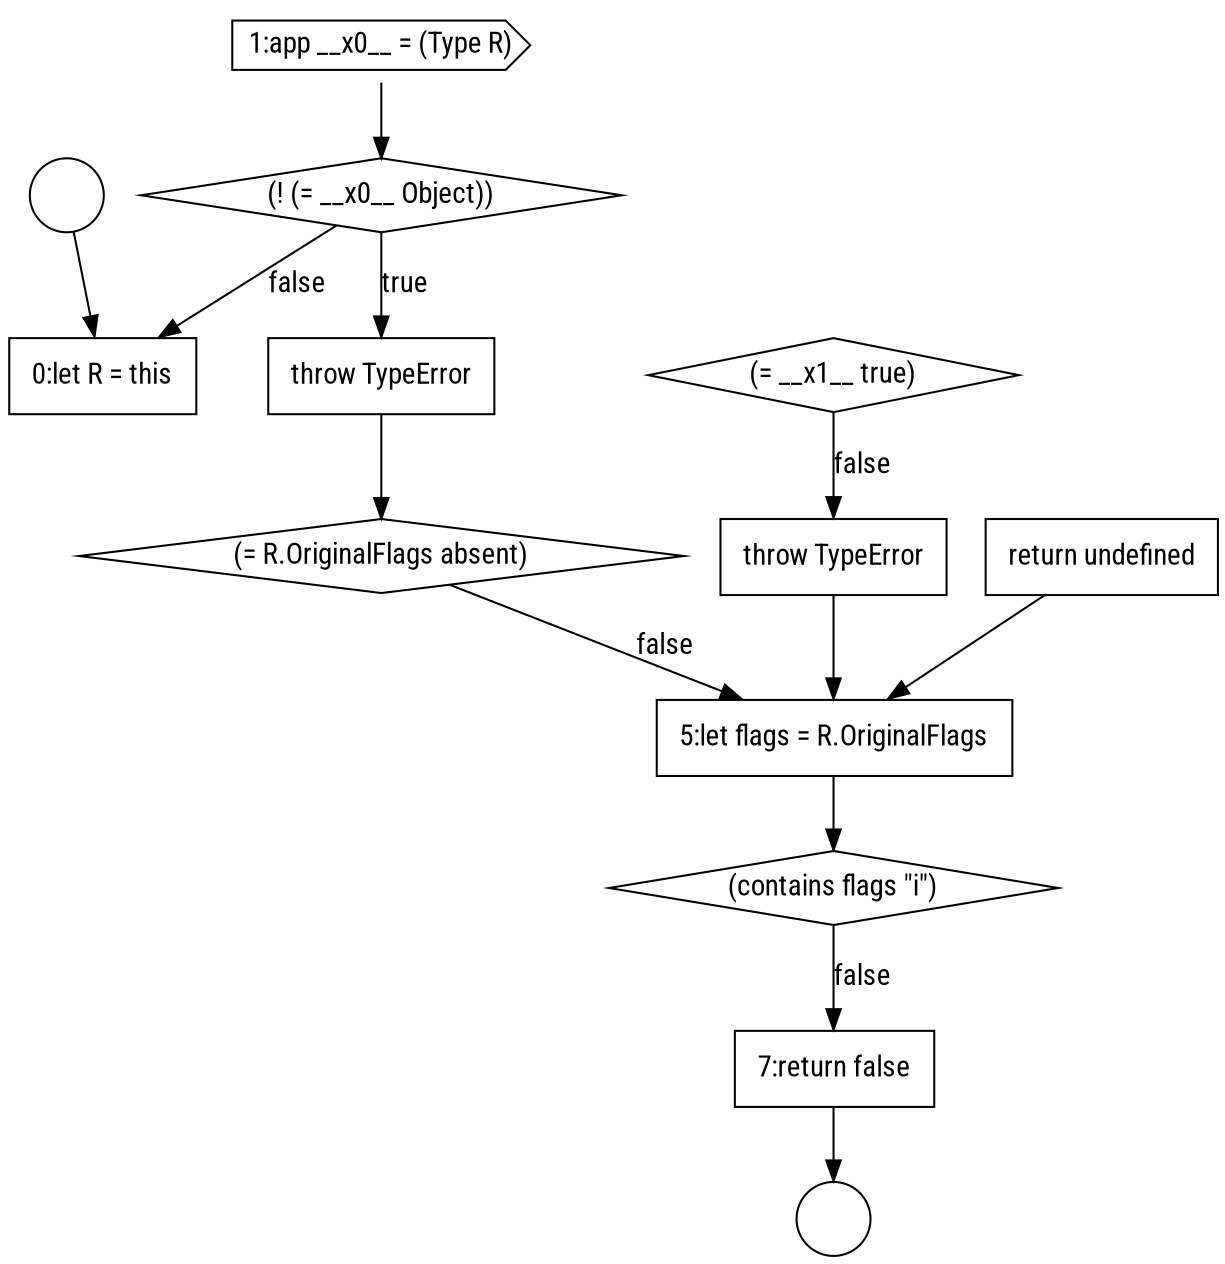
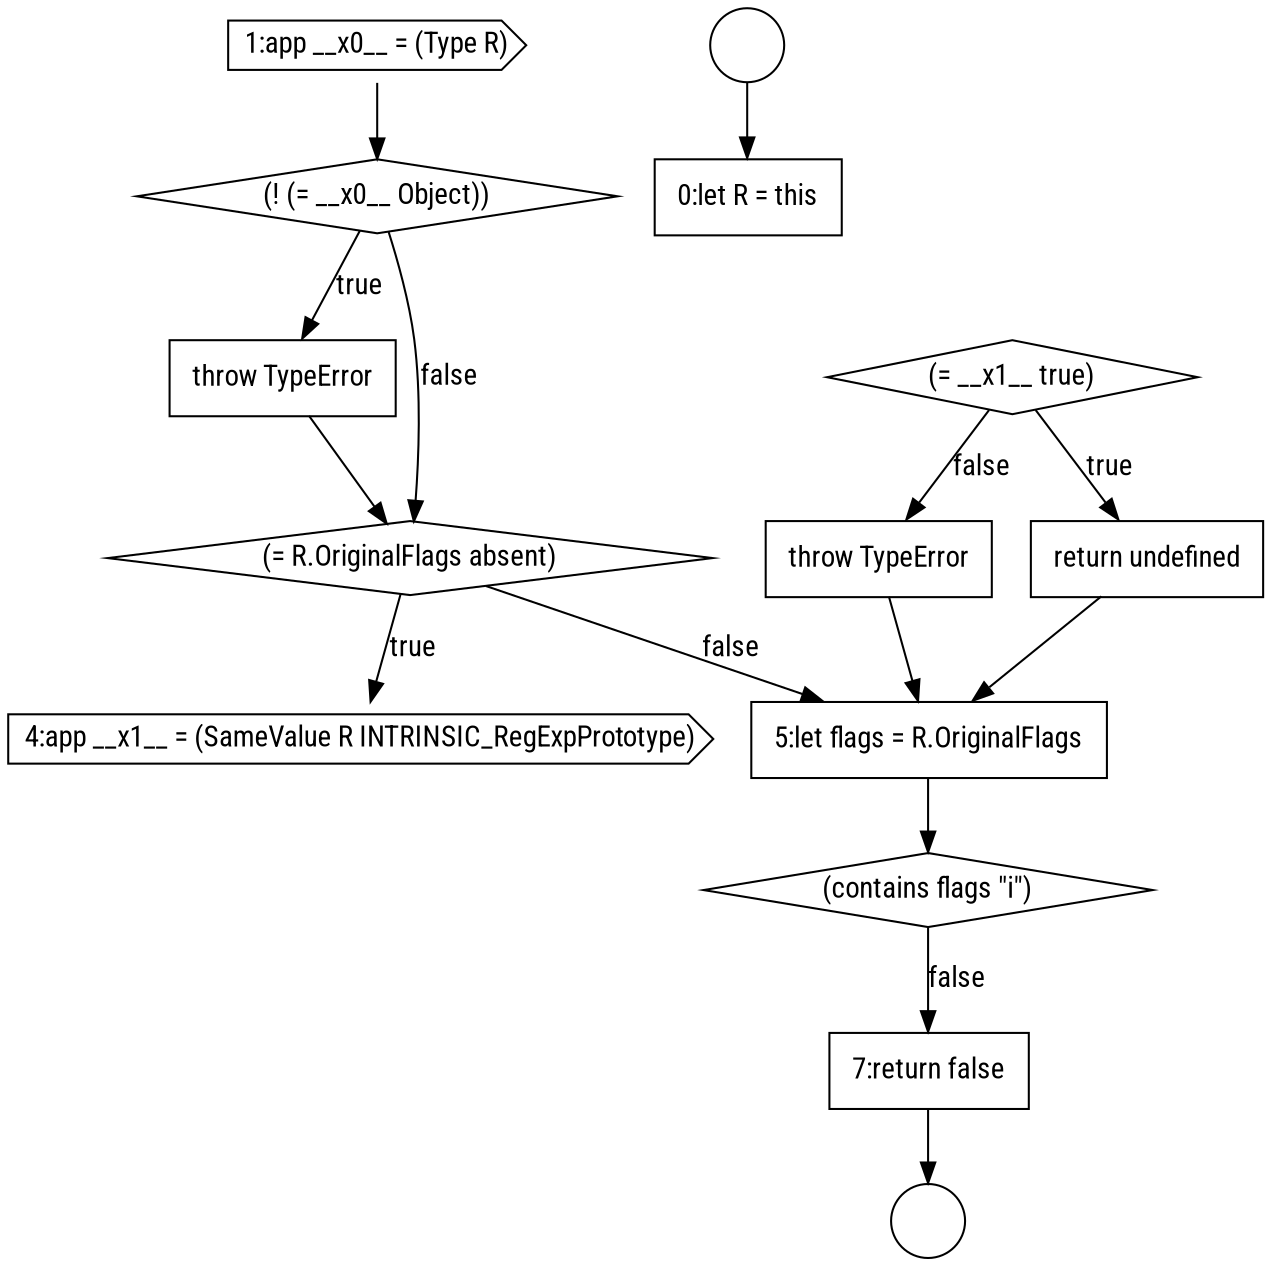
(257, 276) -> (417, 365)
none -> (1071, 456)
none -> (361, 739)
